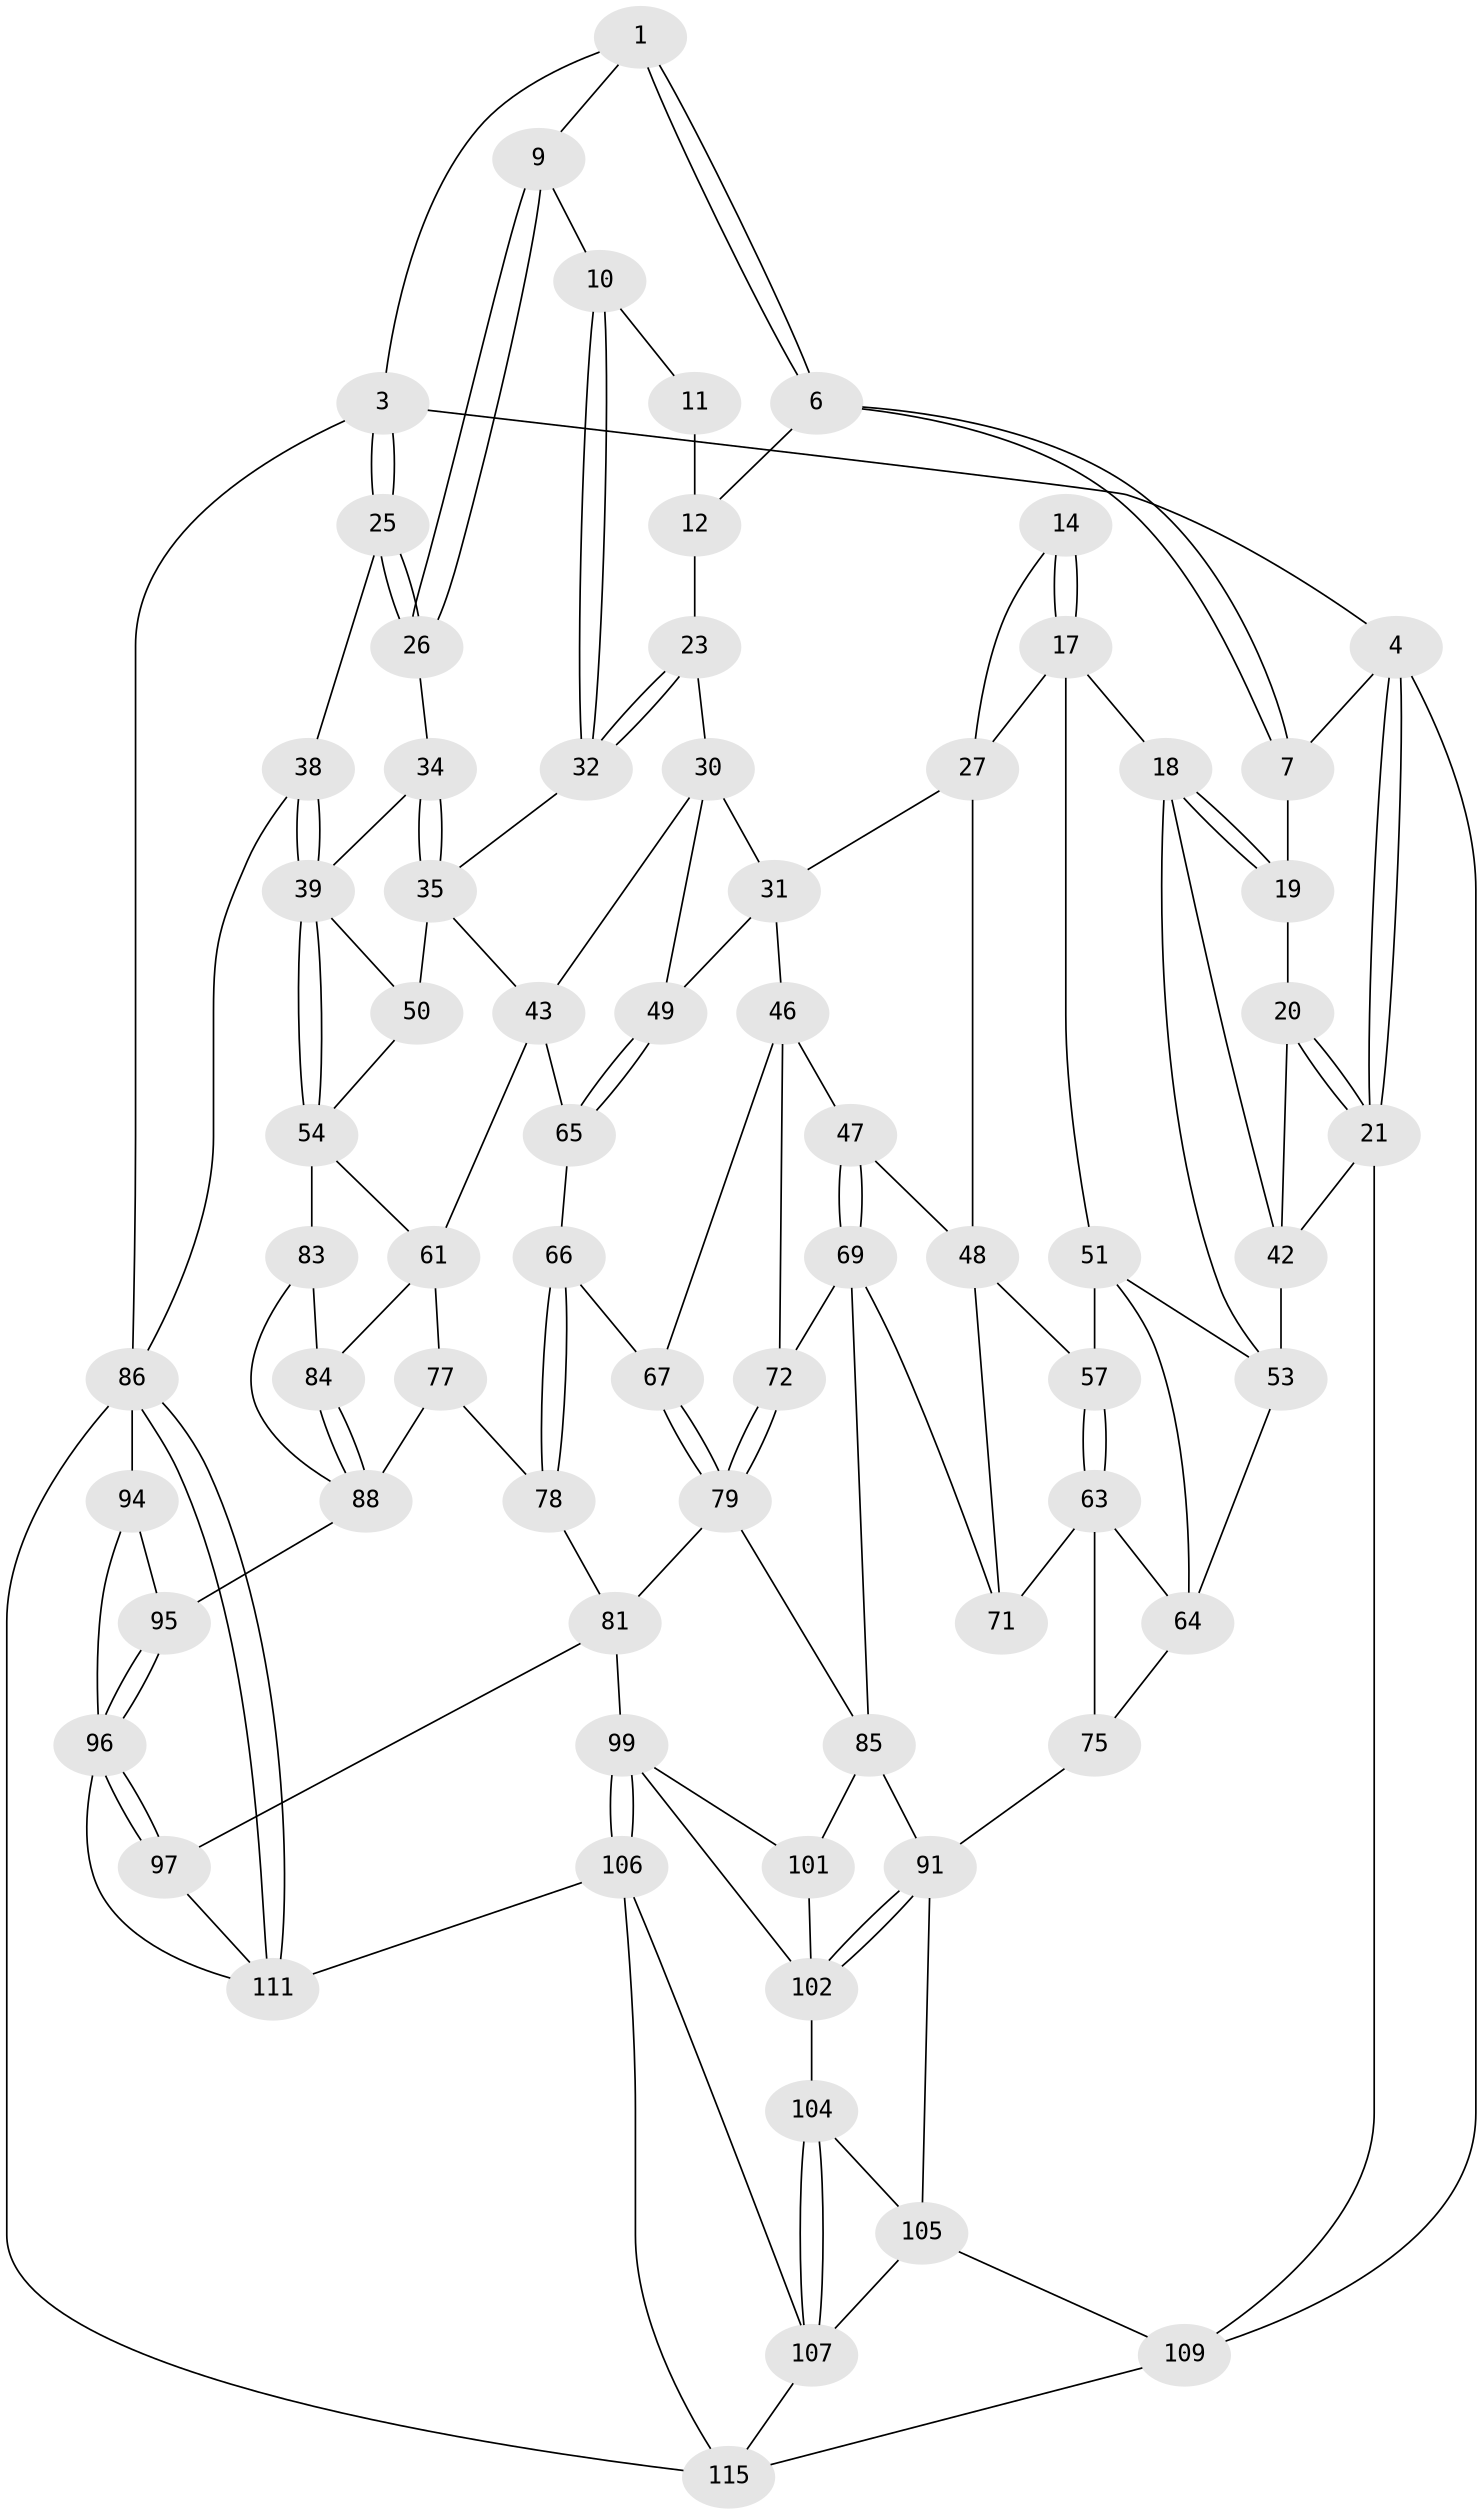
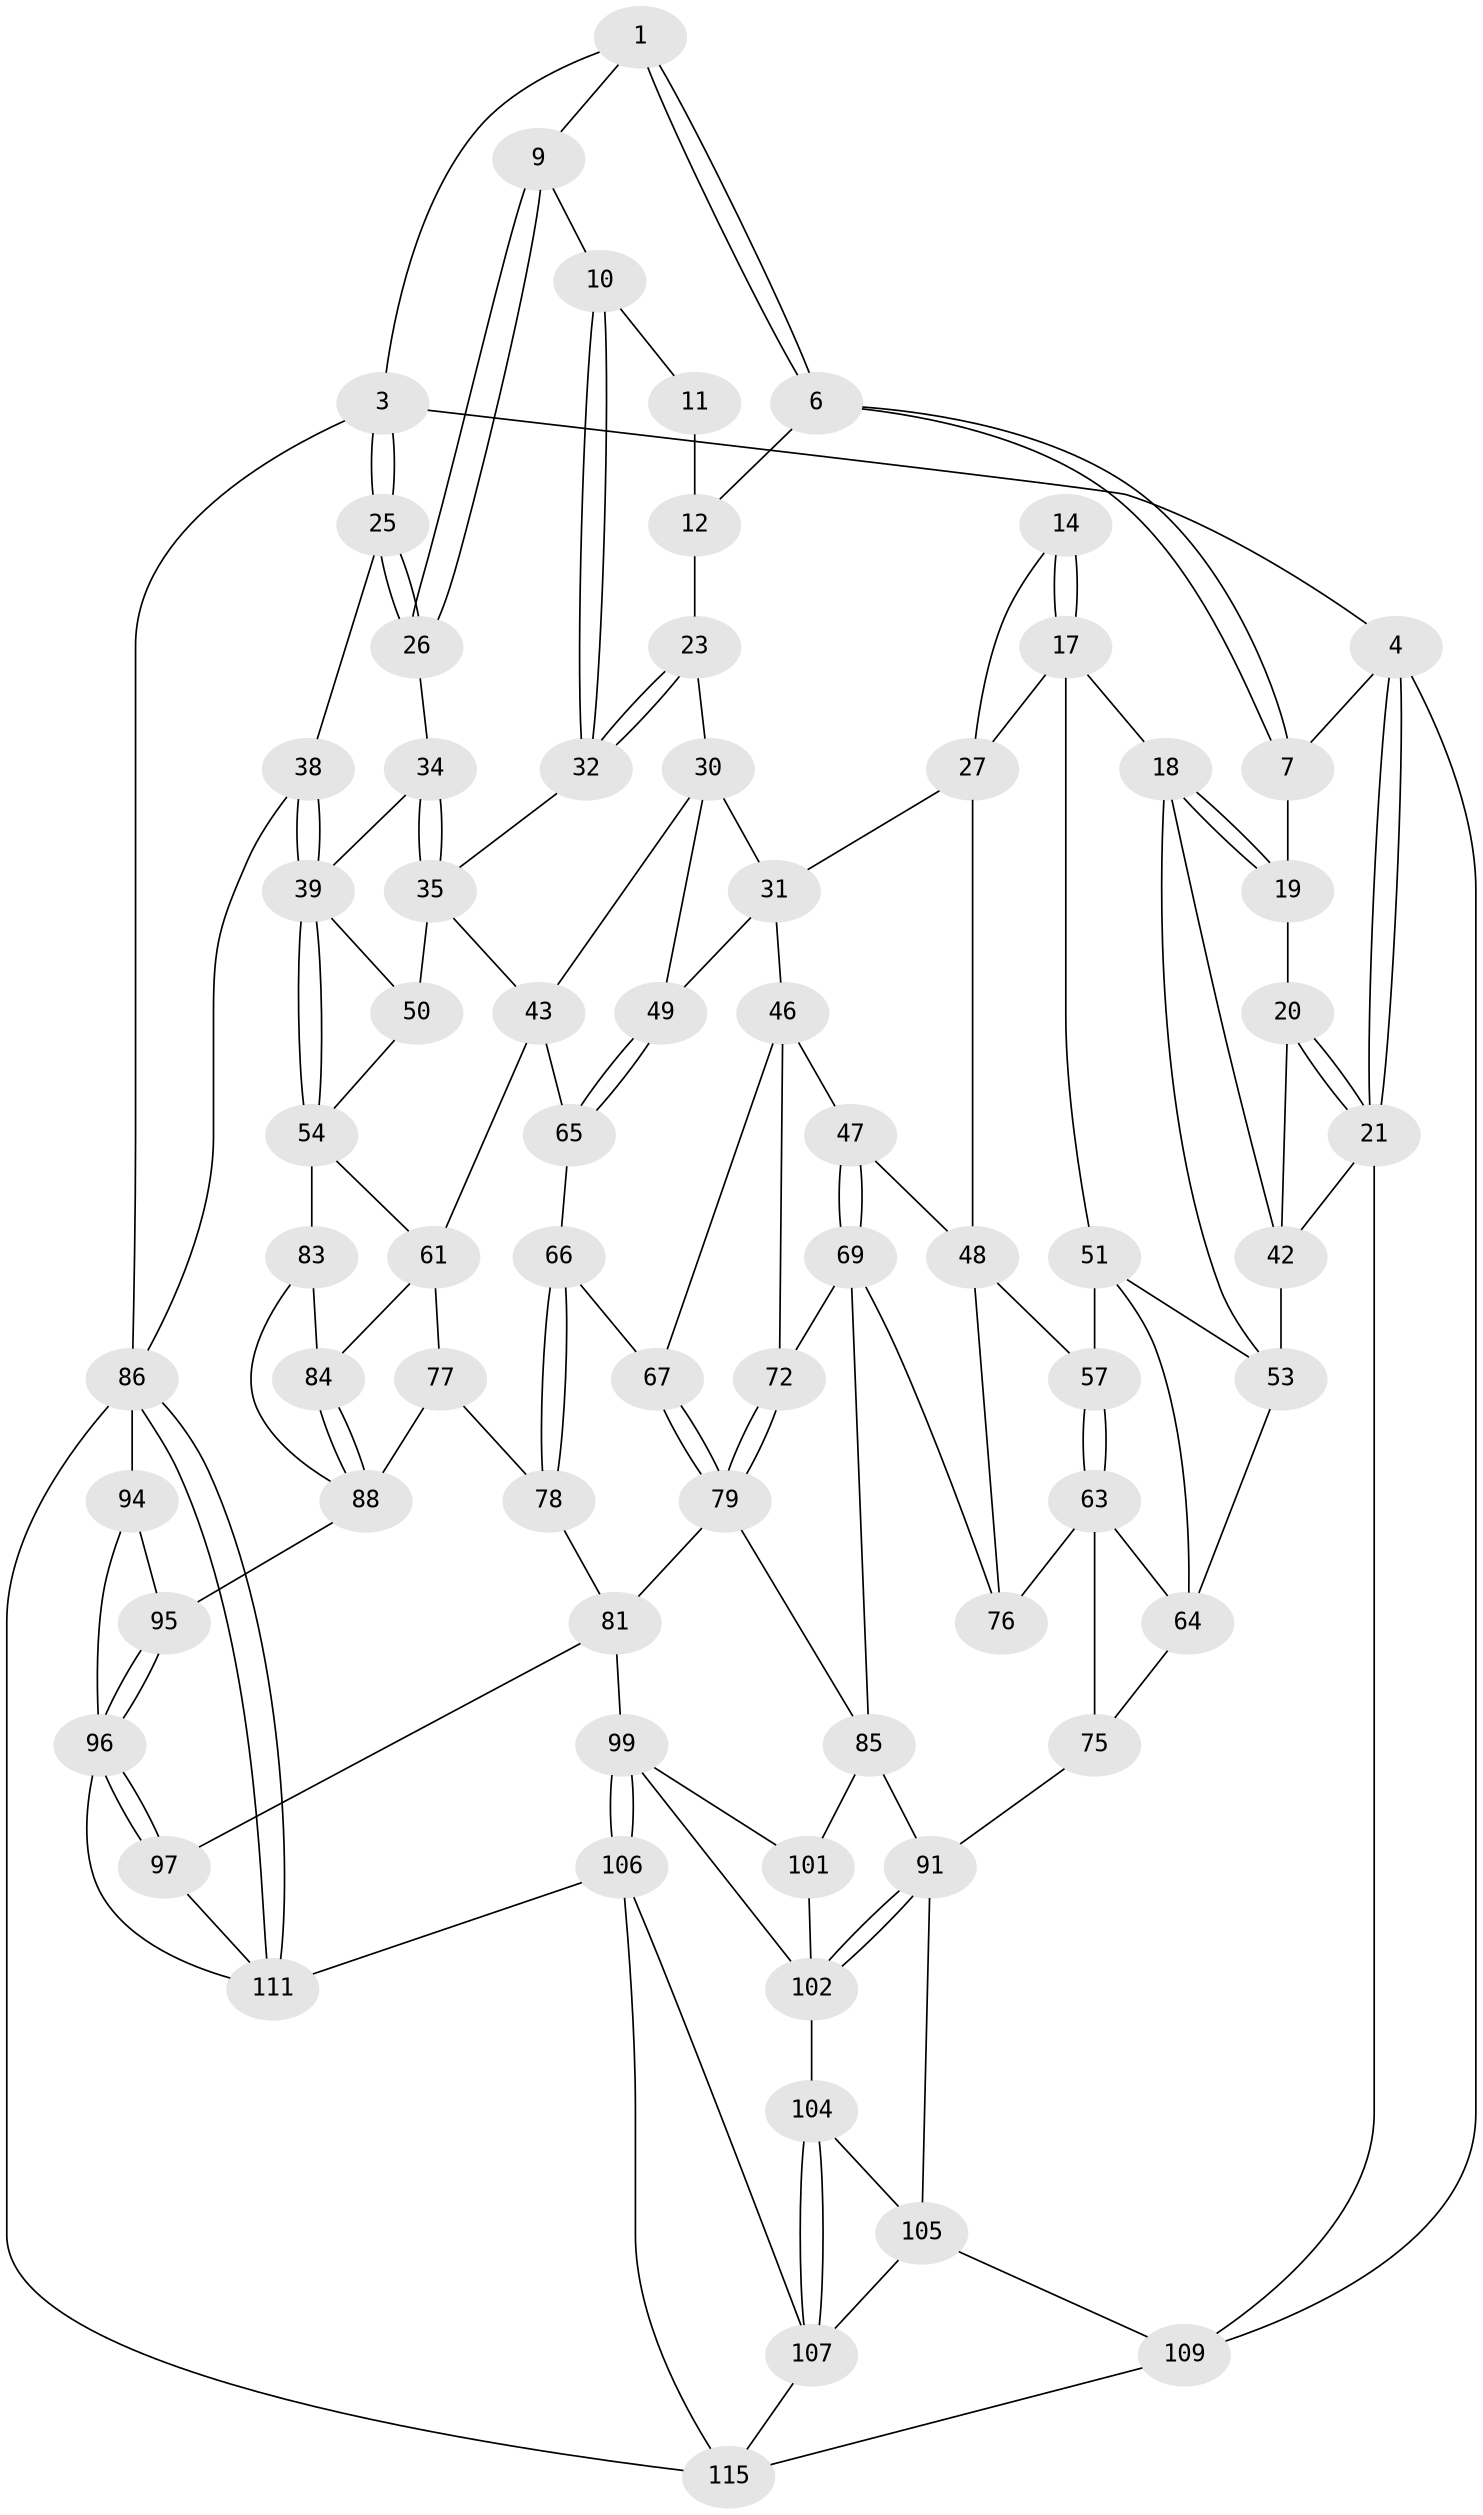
(1001, 1623) -> (1001, 1623)
